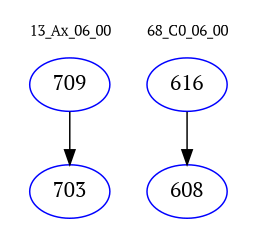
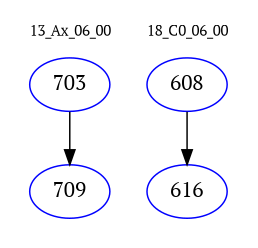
(188, 32) -> (188, 32)
(70, 131) -> (70, 131)
(187, 131) -> (187, 131)
